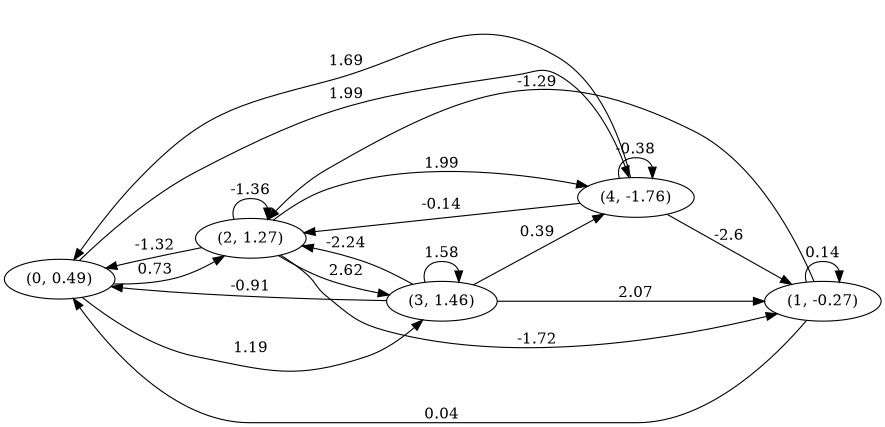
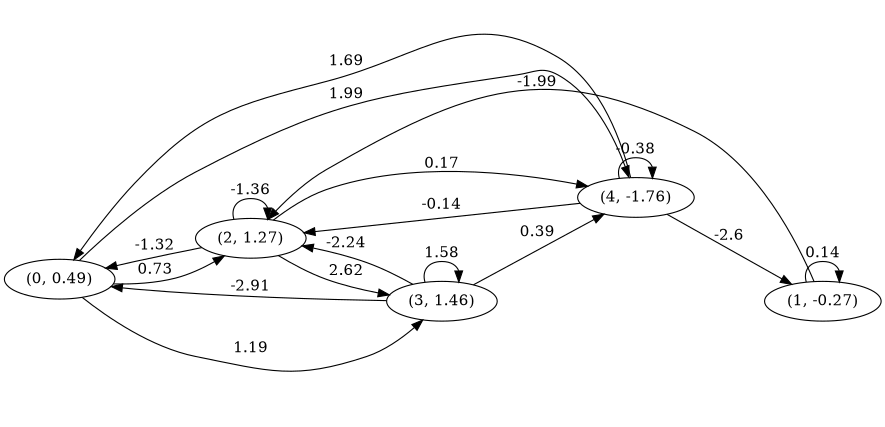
(537, 82) -> (537, 82)
(442, 164) -> (442, 164)
(251, 286) -> (251, 286)
(625, 301) -> none
(511, 347) -> none
(439, 423) -> none
